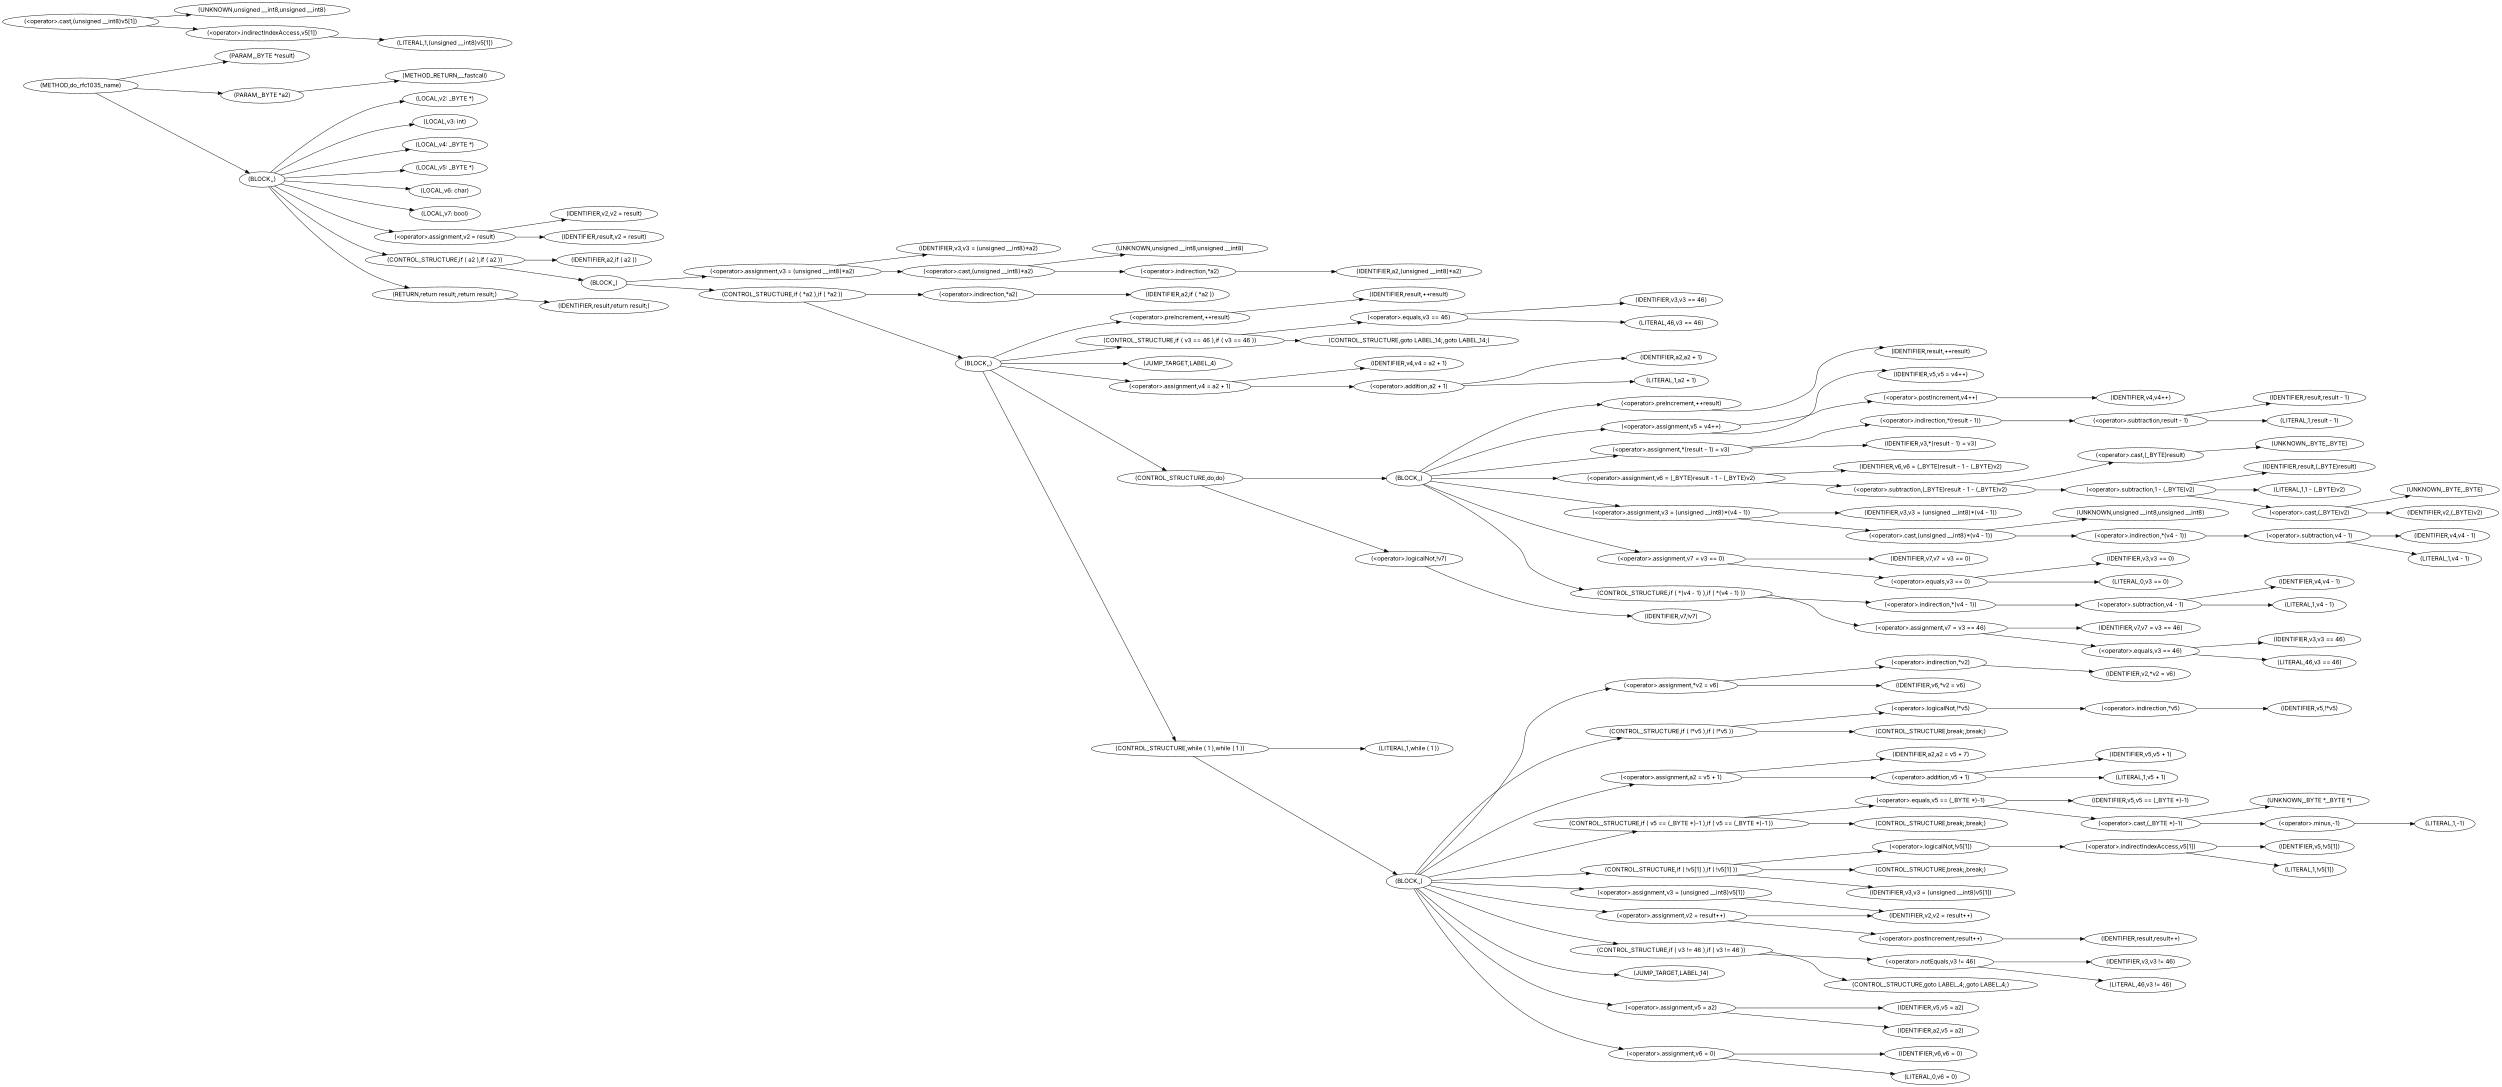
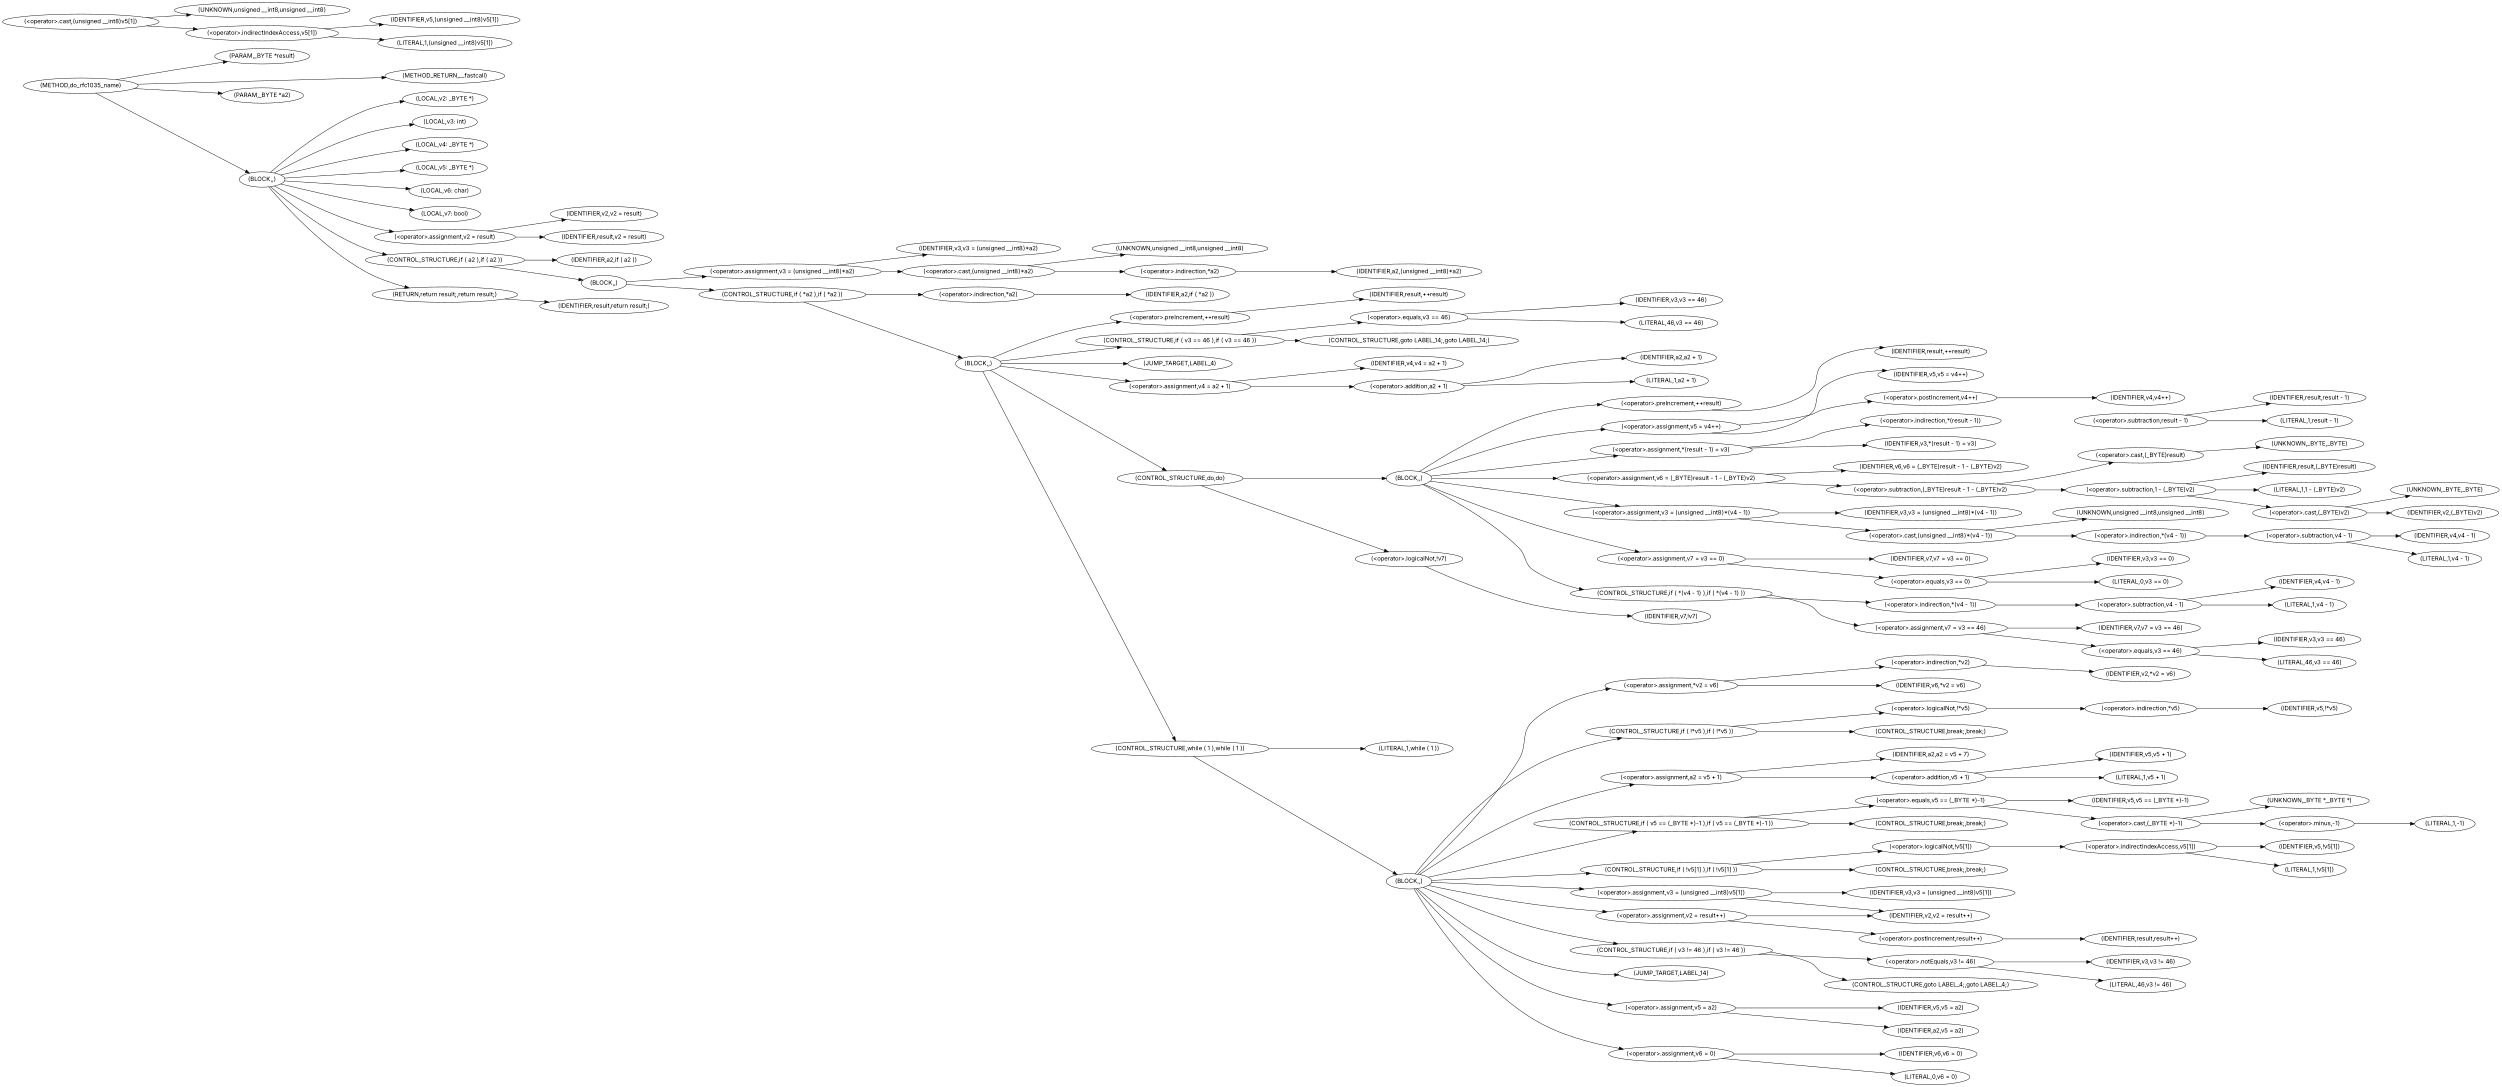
none -> (445, 20)
(346, 86) -> (260, 81)
(2035, 421) -> none
(1803, 881) -> (1807, 893)
